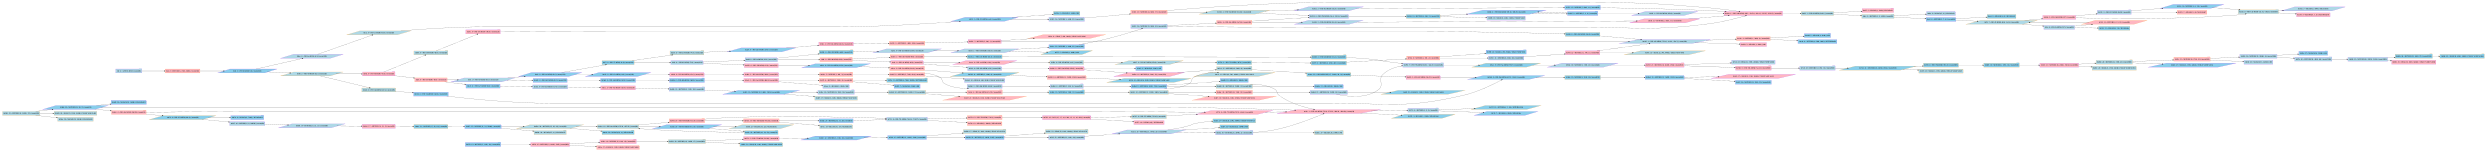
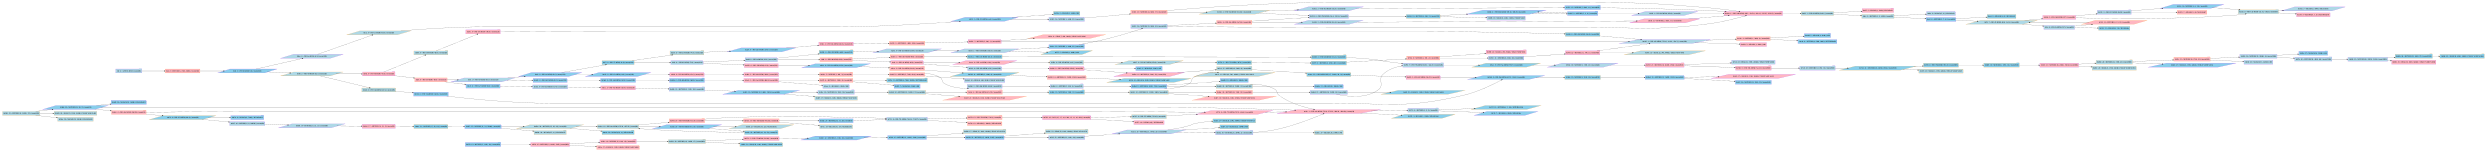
(1506, 52) -> (1506, 52)
